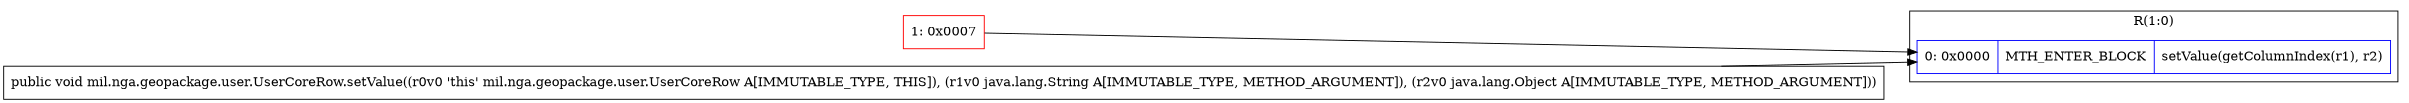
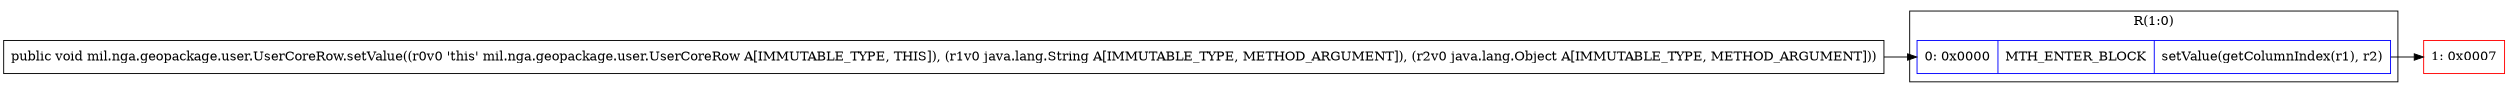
(1446, 42) -> (2404, 57)
